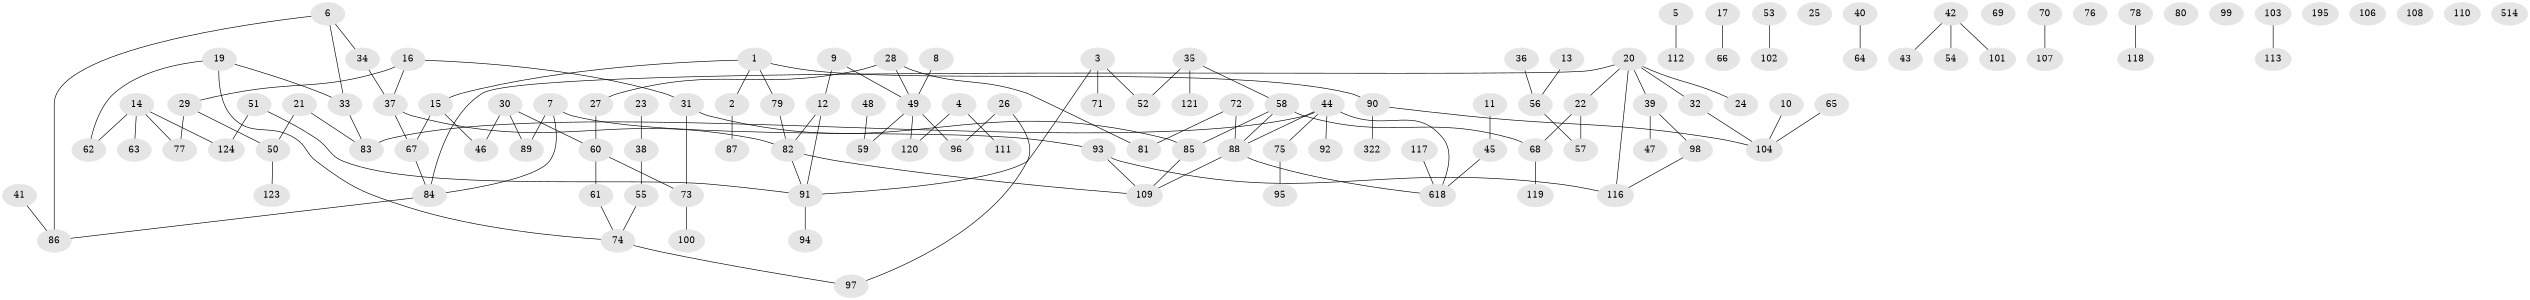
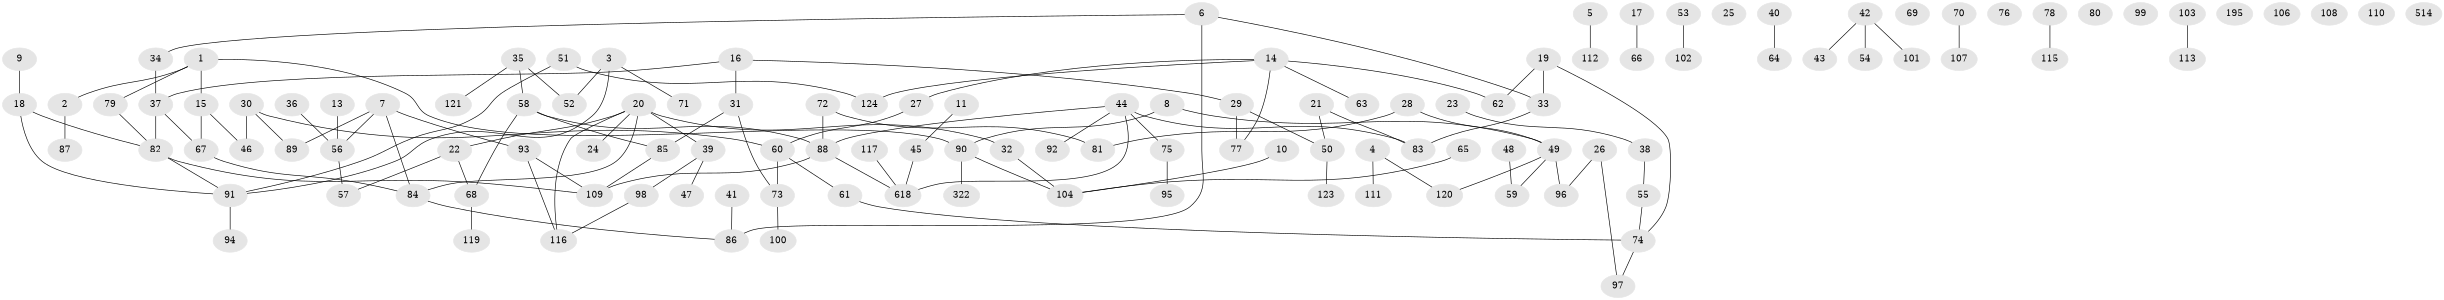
(2136, 59) -> (2050, 59)
(756, 80) -> (1115, 65)
(874, 82) -> none
(823, 105) -> (20, 105)
none -> (360, 127)
none -> (1064, 127)
